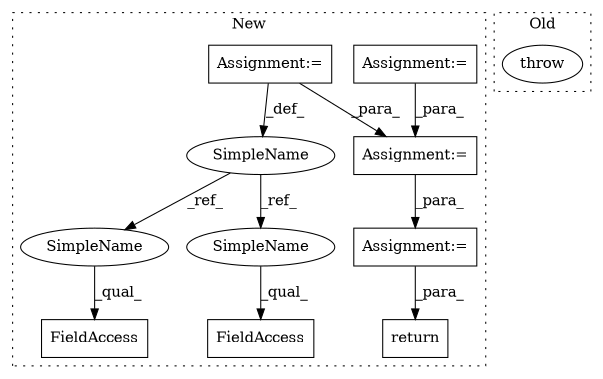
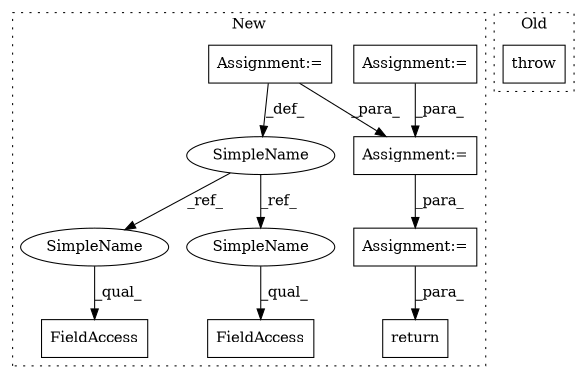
(543, 64) -> (534, 64)
